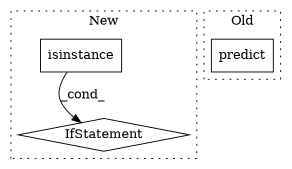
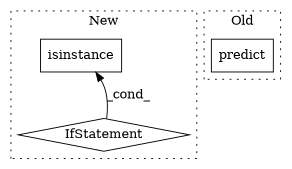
(59, 96) -> (107, 99)
